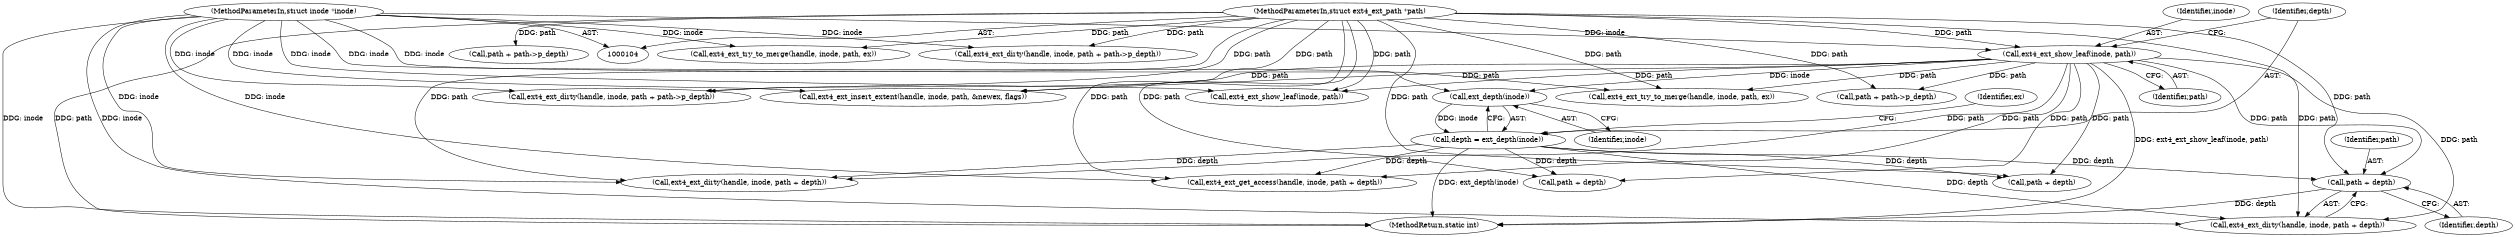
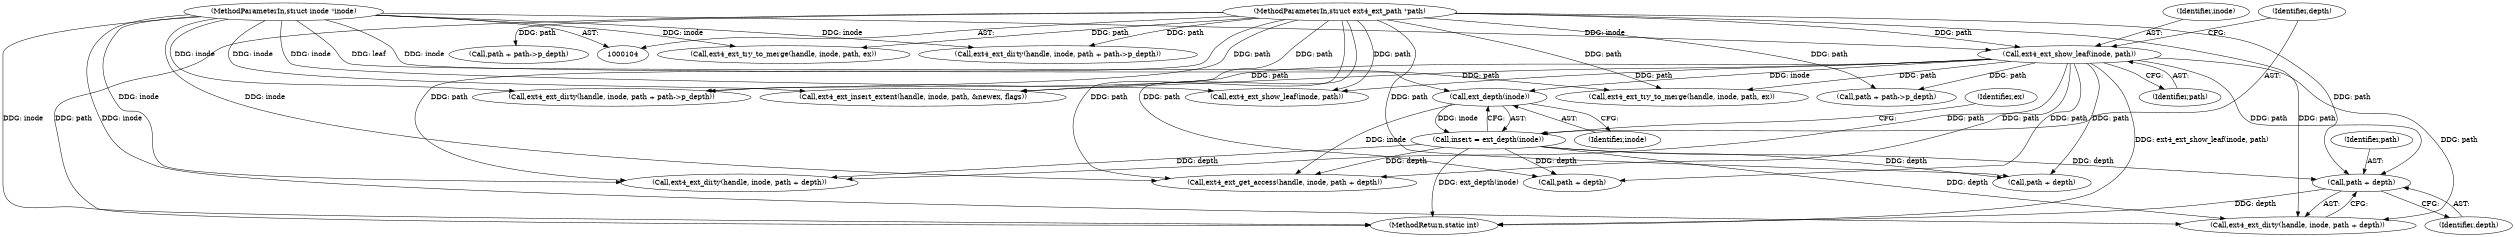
(369, 55) -> (369, 55)
none -> (1373, 128)
(1488, 140) -> (1488, 140)
